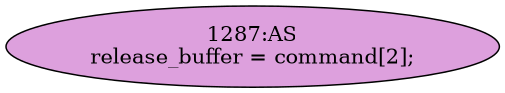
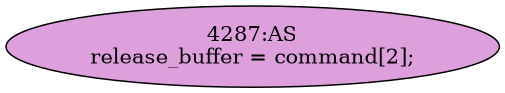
(253, 47) -> (253, 47)
